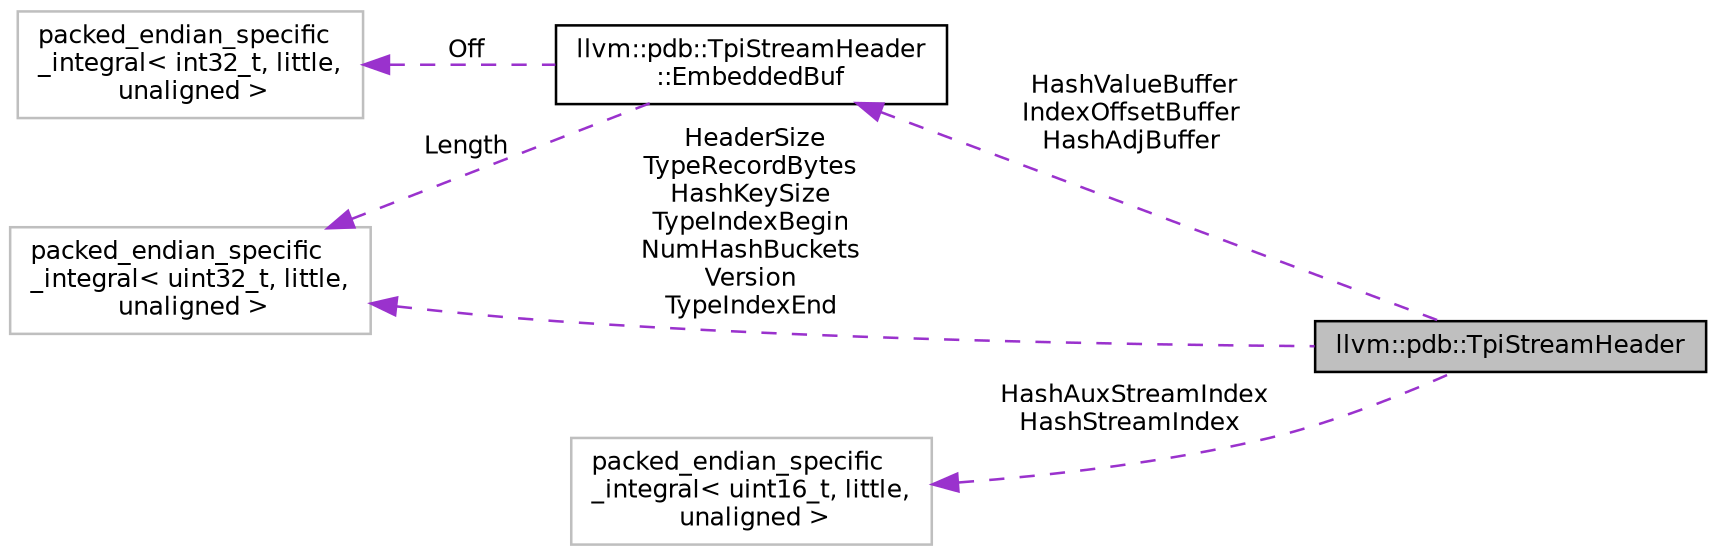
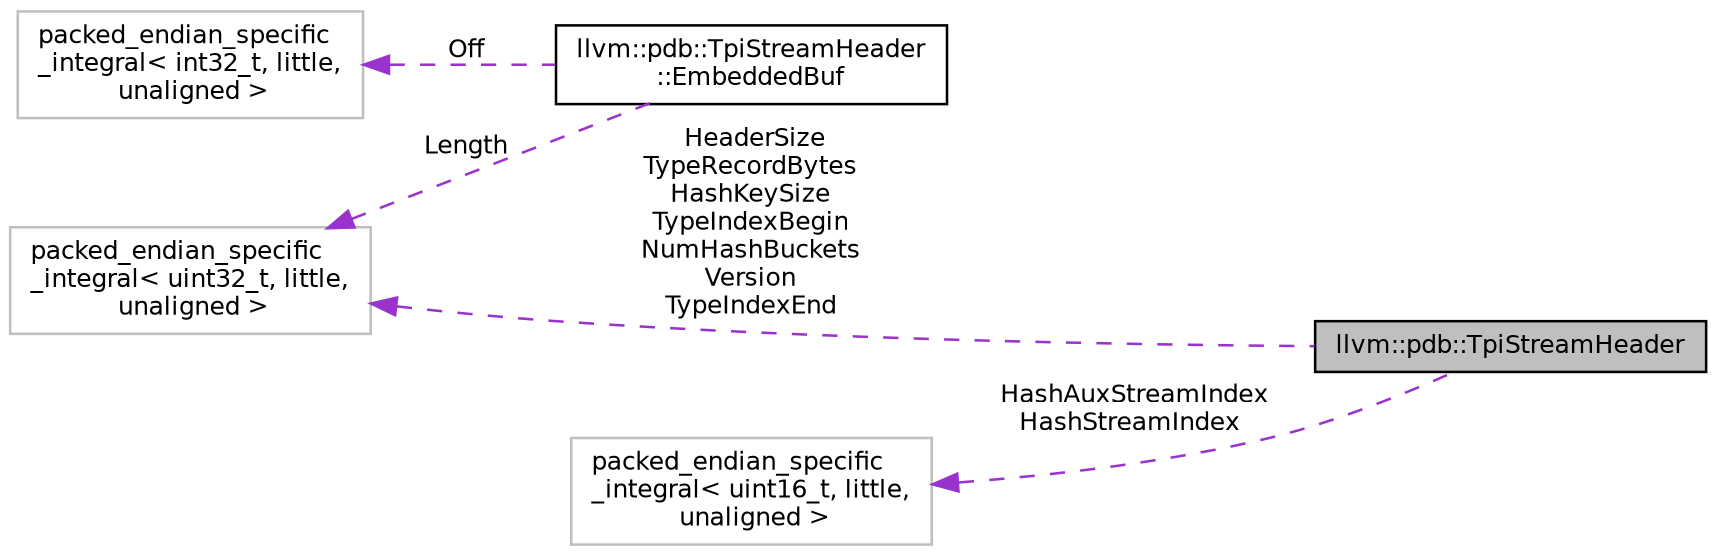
(1162, 217) -> none
